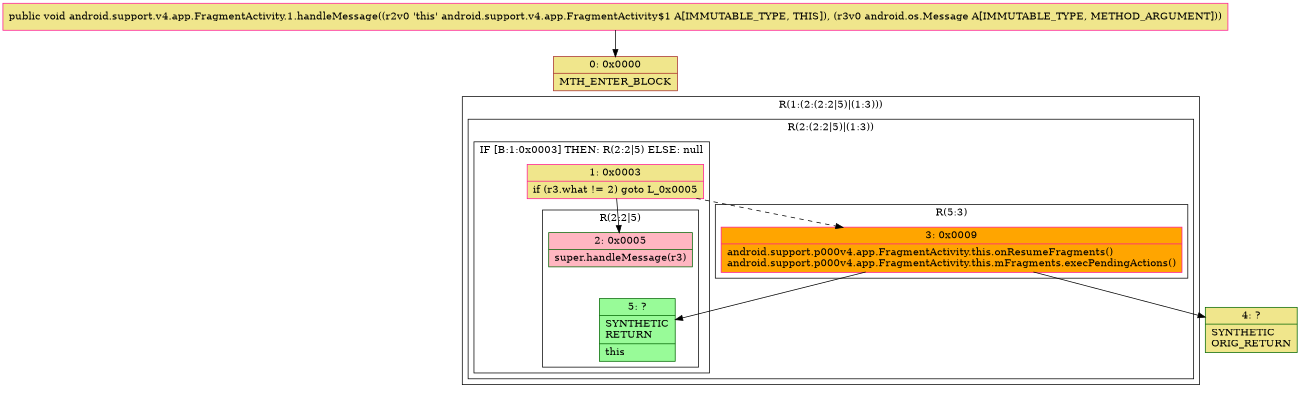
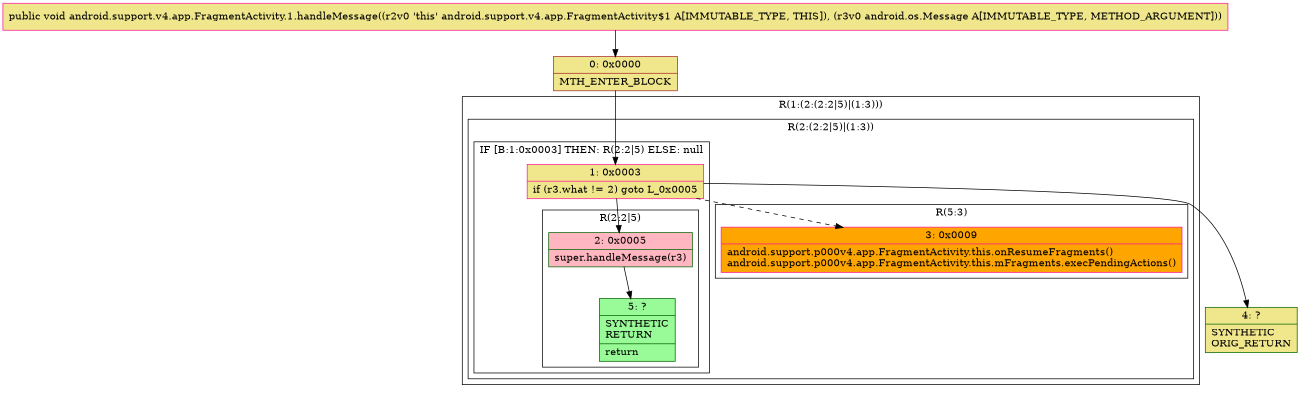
none -> (615, 124)
(1116, 294) -> (1004, 190)
(774, 295) -> (627, 279)
(615, 352) -> (622, 352)
